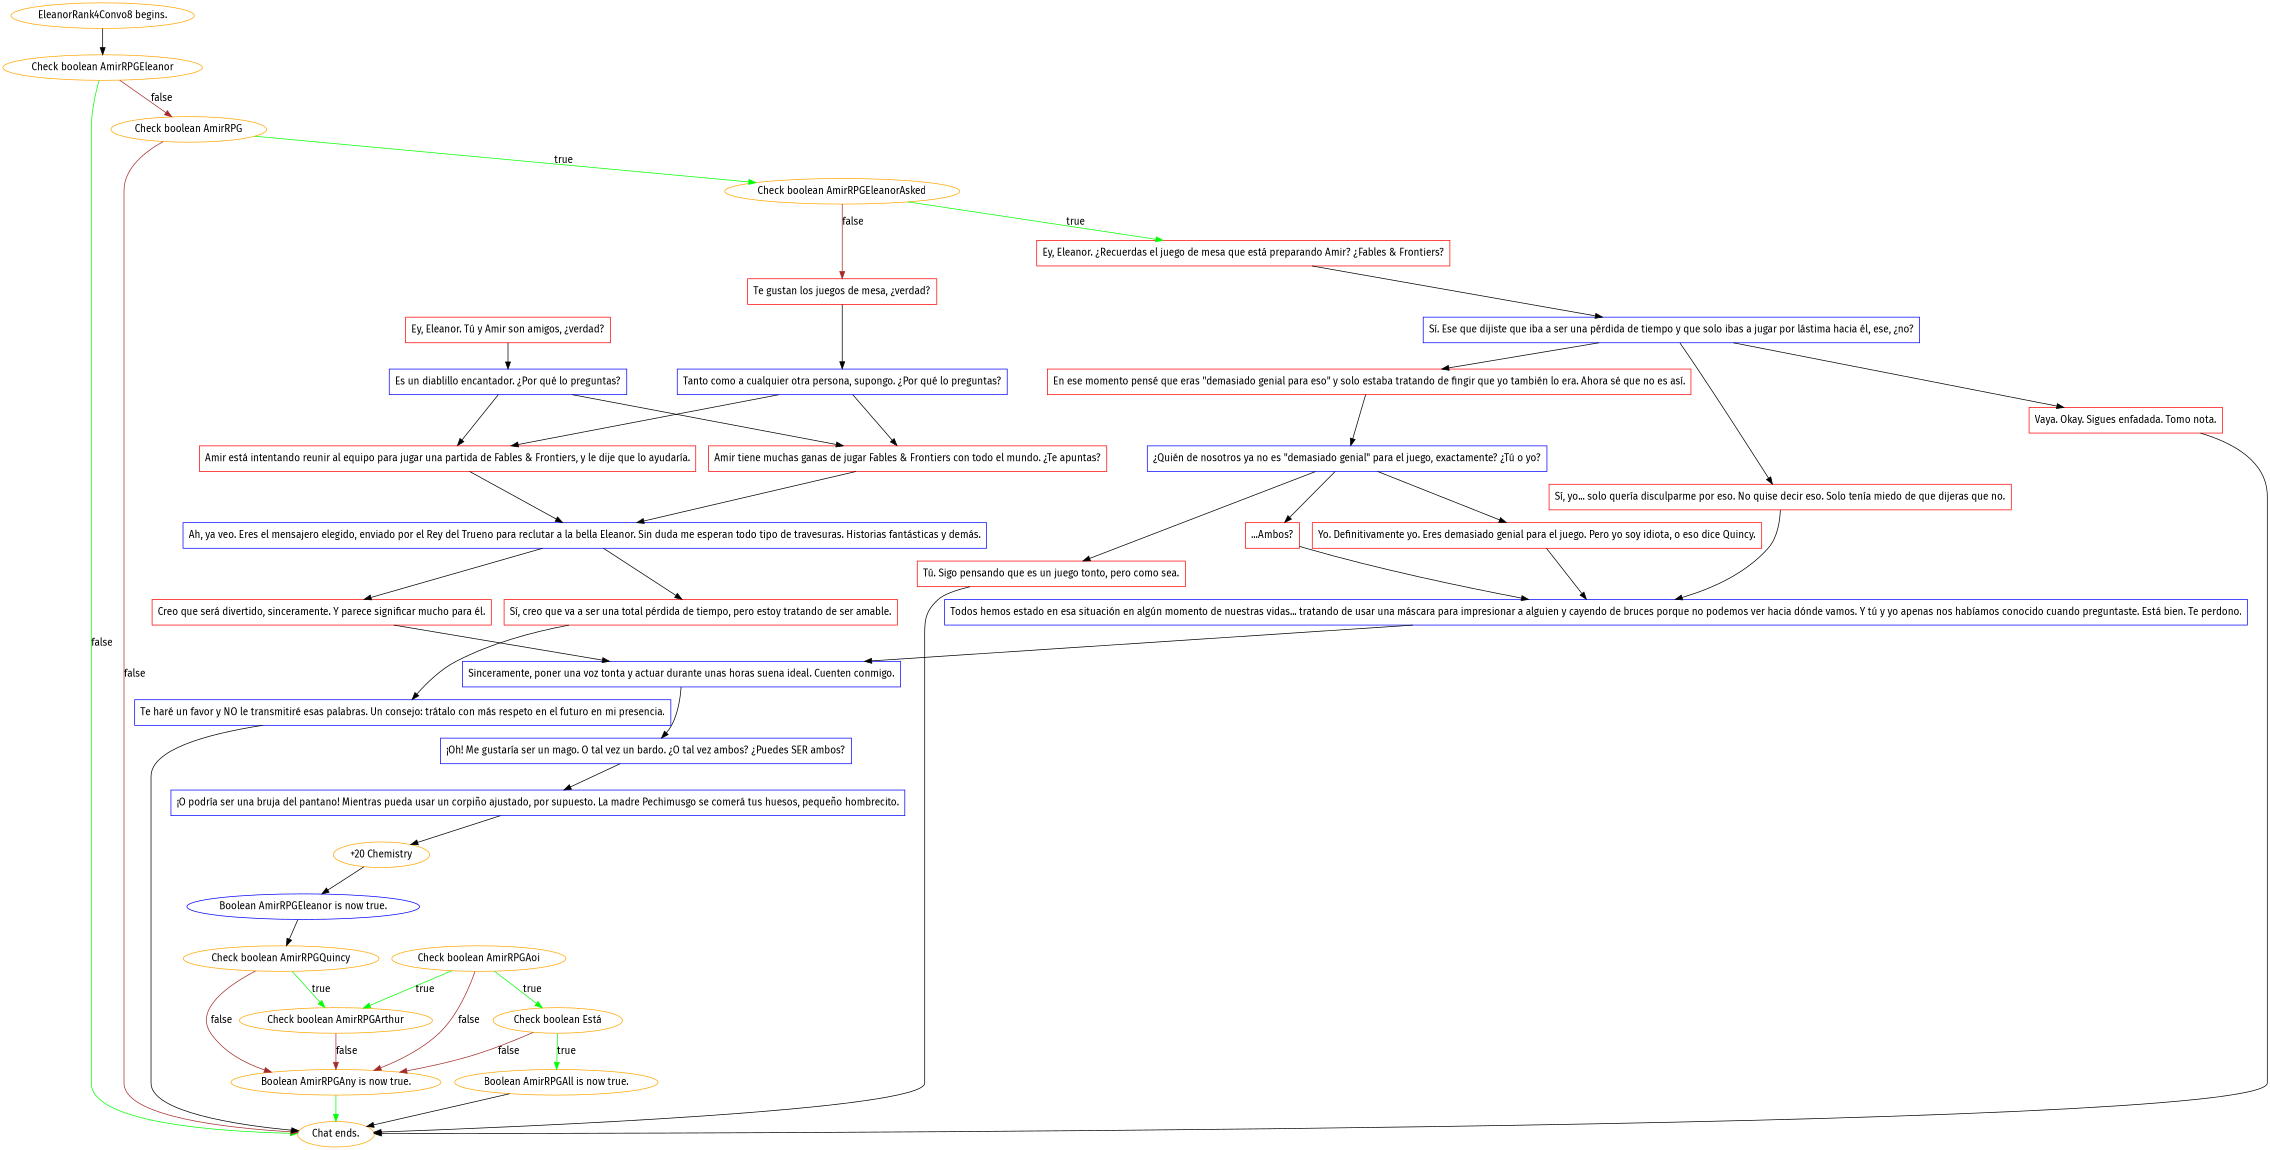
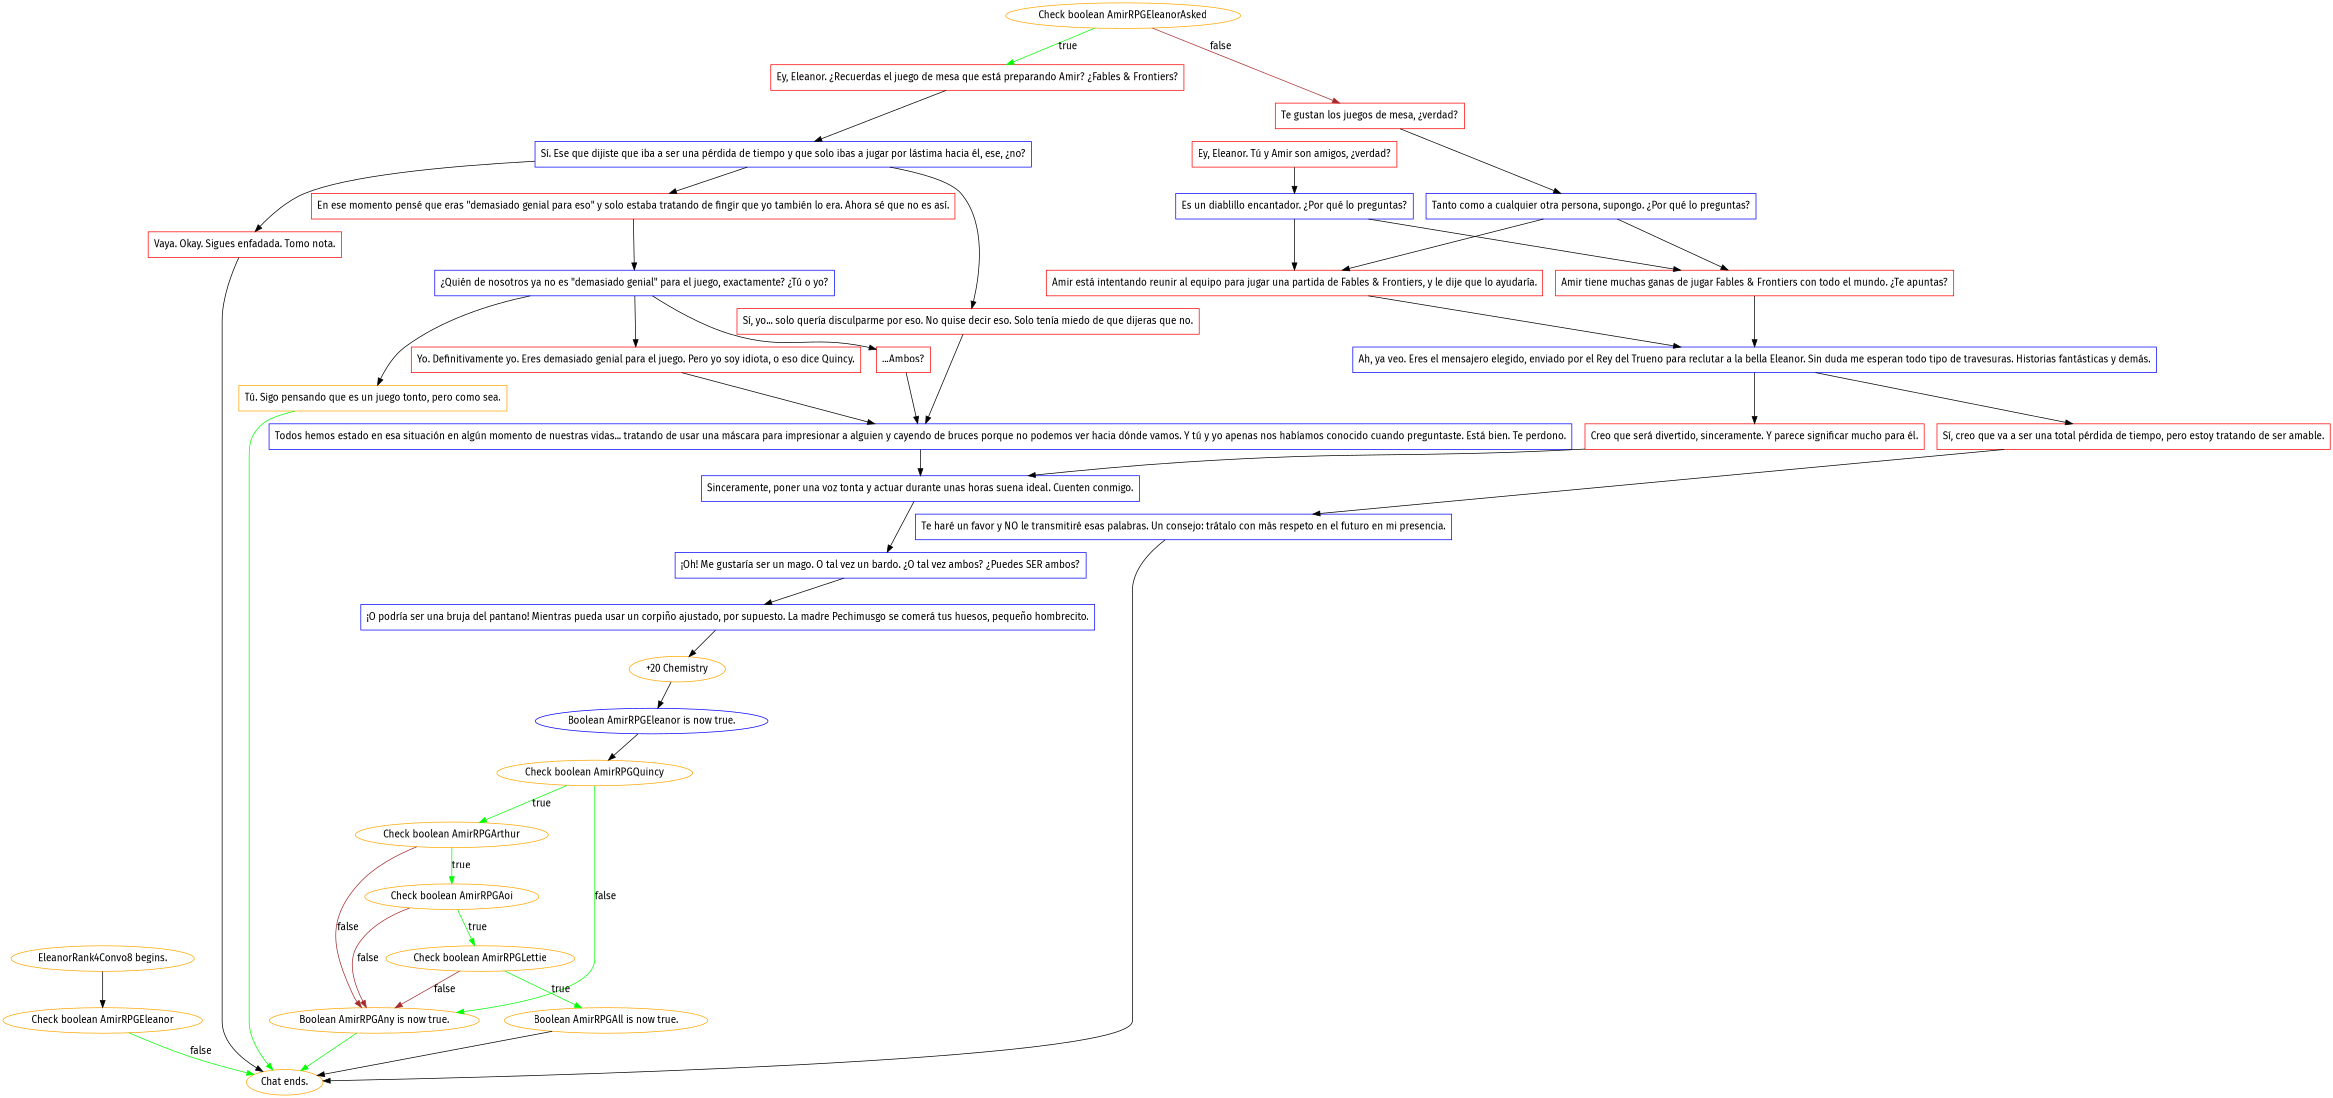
(189, 129) -> none
(1051, 574) -> (373, 398)
(411, 988) -> (452, 862)
(558, 1020) -> (480, 959)
(207, 1024) -> (595, 946)
(913, 1089) -> (249, 727)
